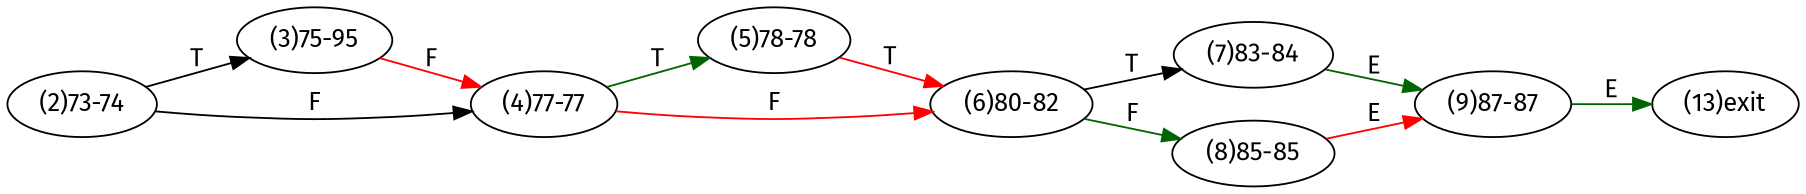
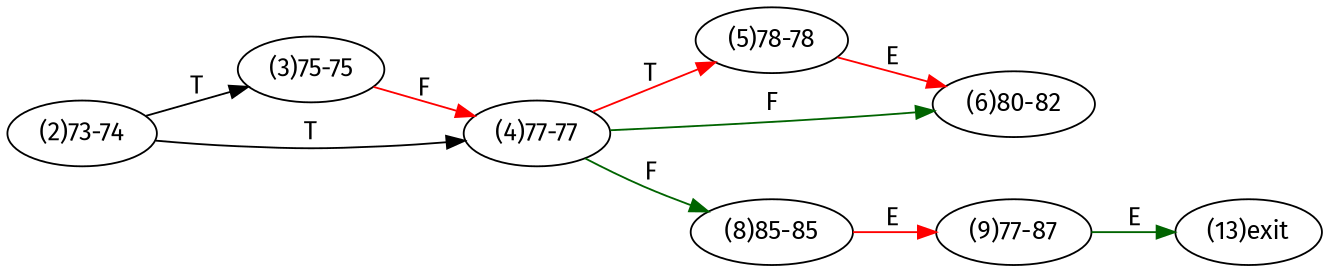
(315, 40) -> (311, 69)
(1253, 55) -> none
(890, 58) -> (893, 58)
(649, 75) -> (646, 90)
(315, 103) -> (311, 133)
(1493, 104) -> (1014, 232)
(765, 119) -> (763, 122)
(1123, 127) -> (637, 184)
